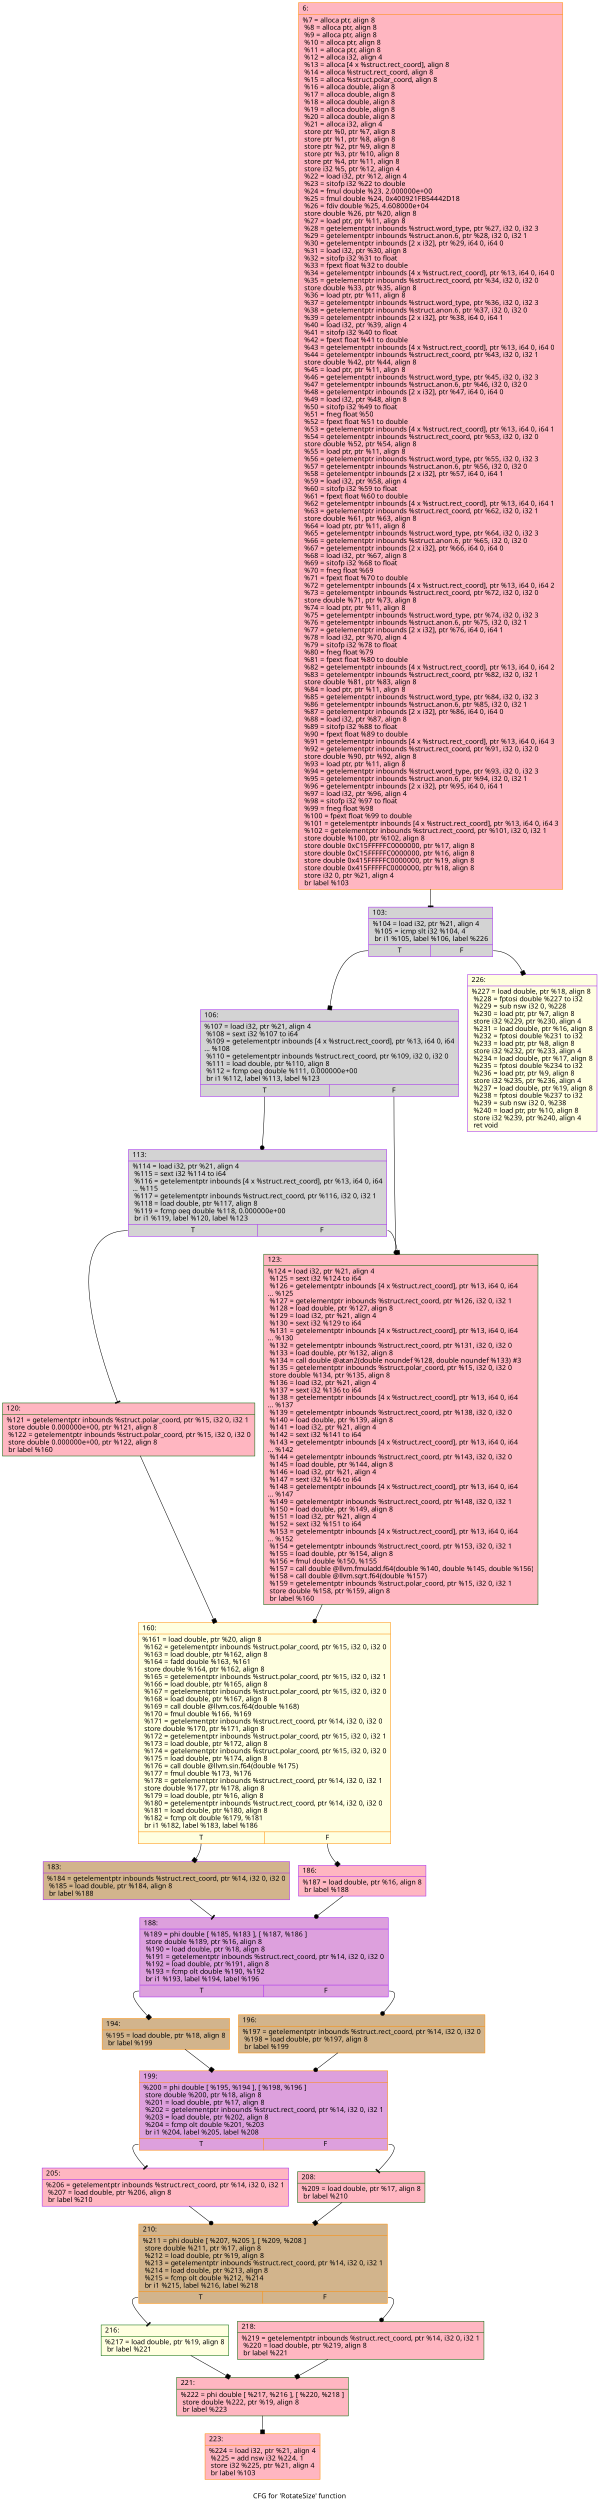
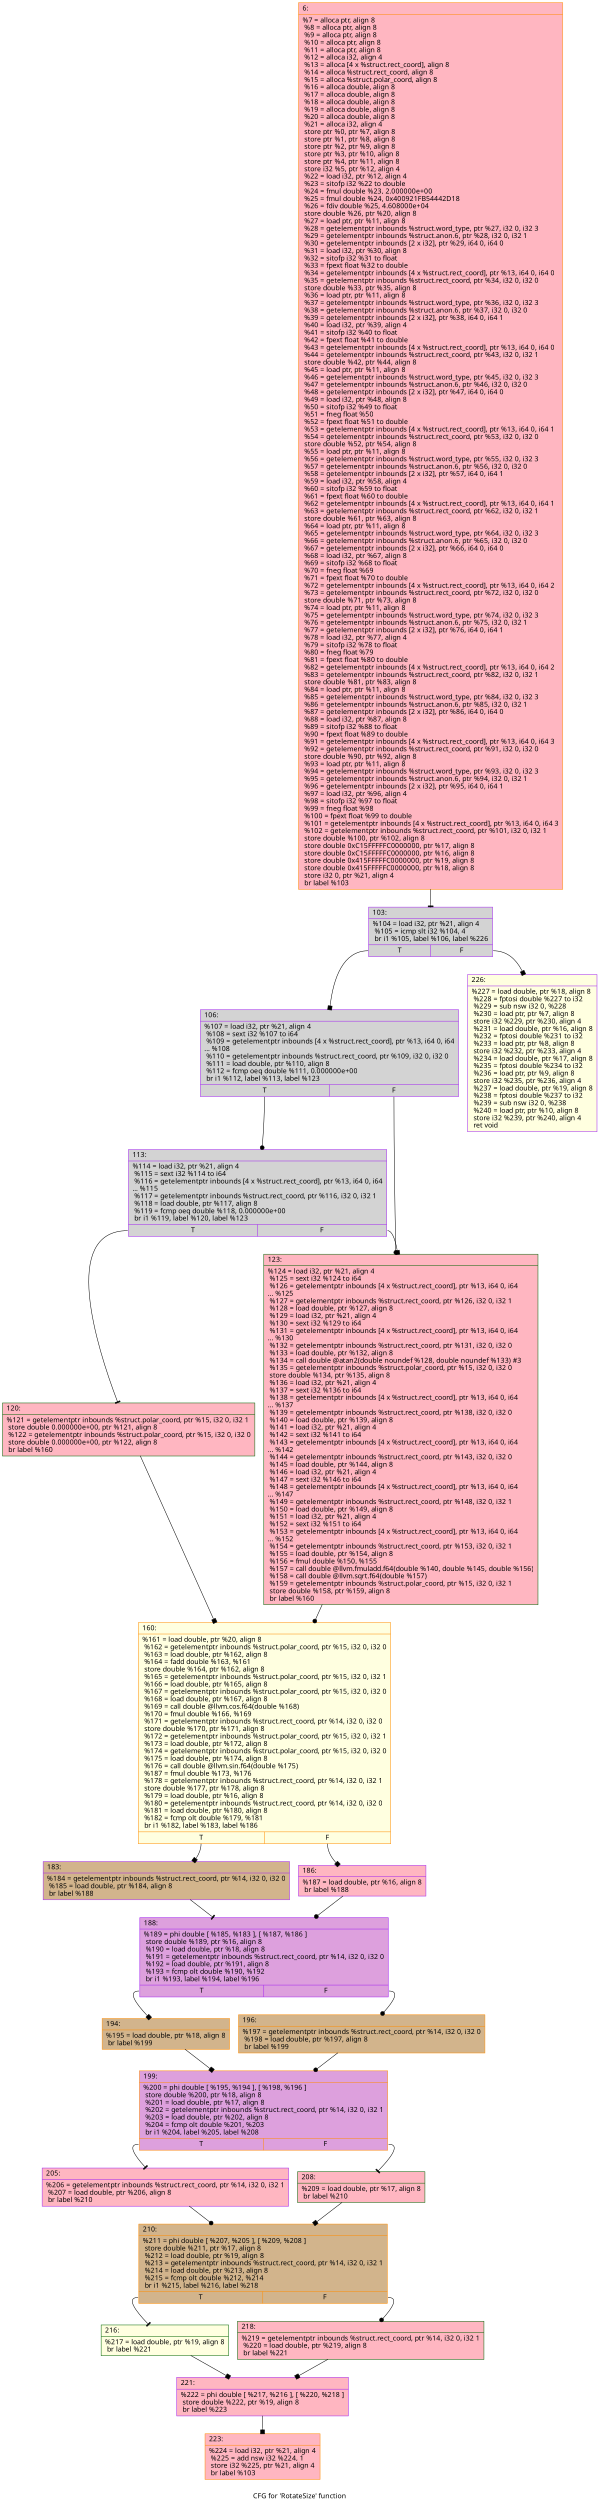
(355, 638) -> (355, 638)
(197, 1774) -> (197, 1774)
(263, 2397) -> (263, 2397)
